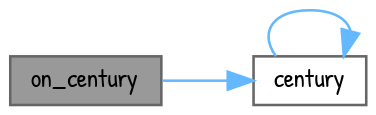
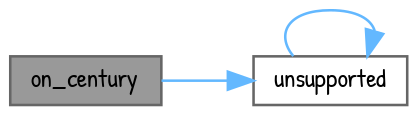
(310, 81) -> (330, 81)
